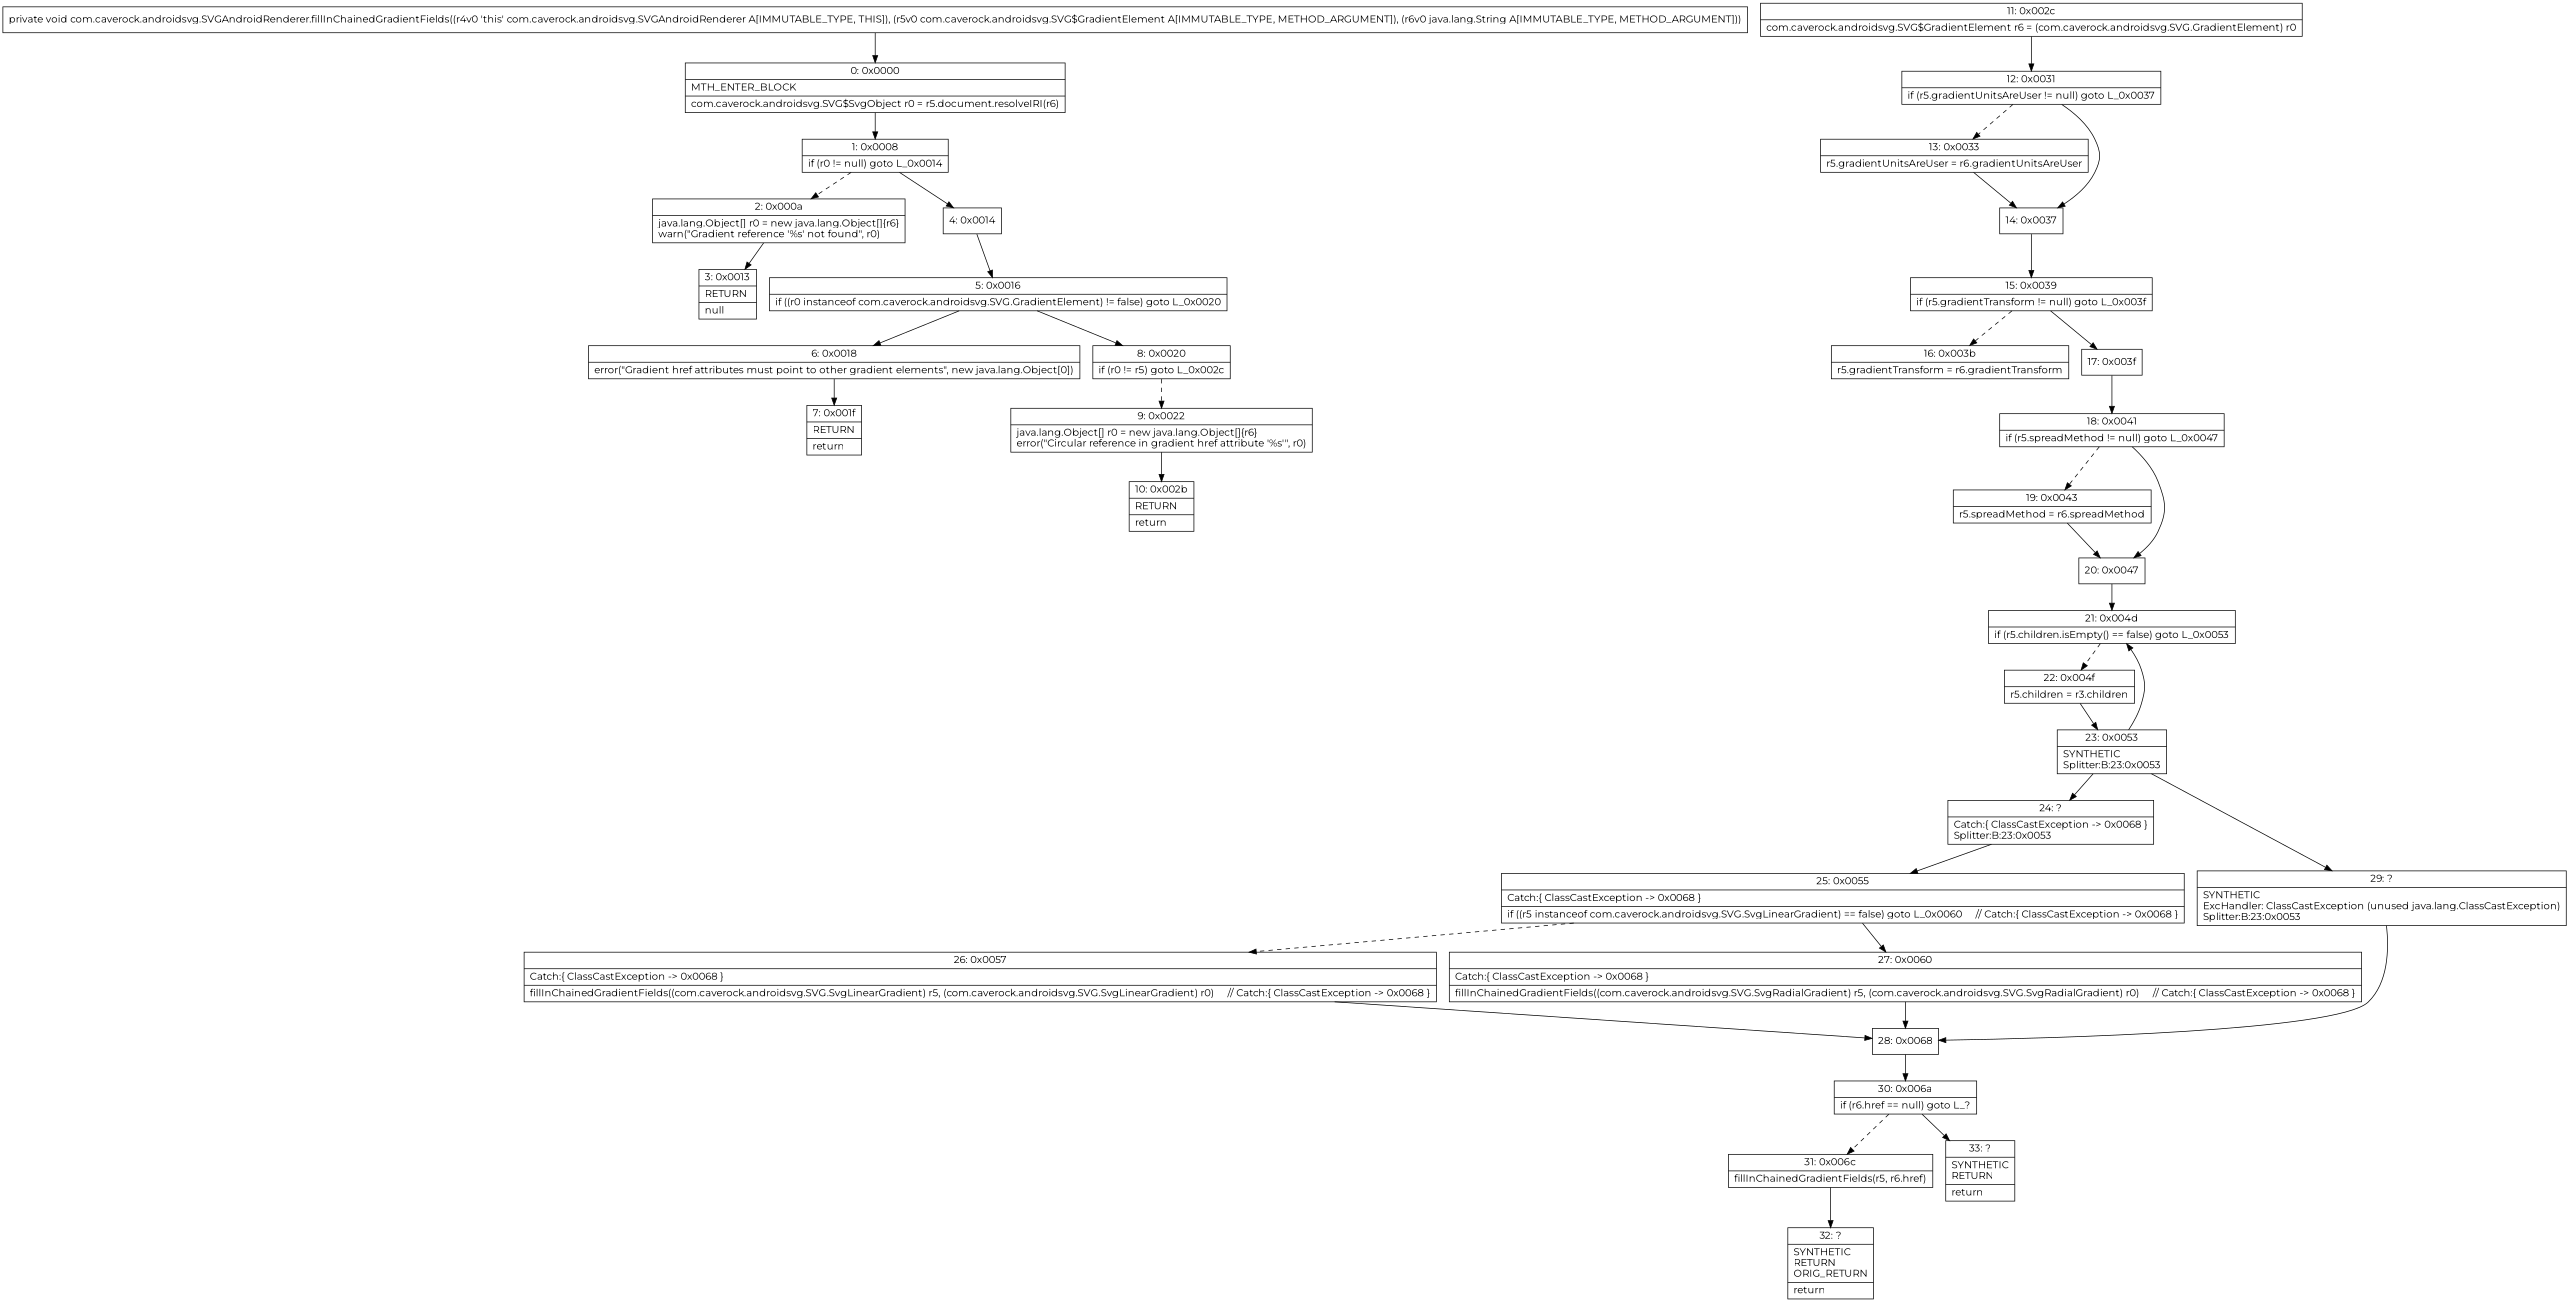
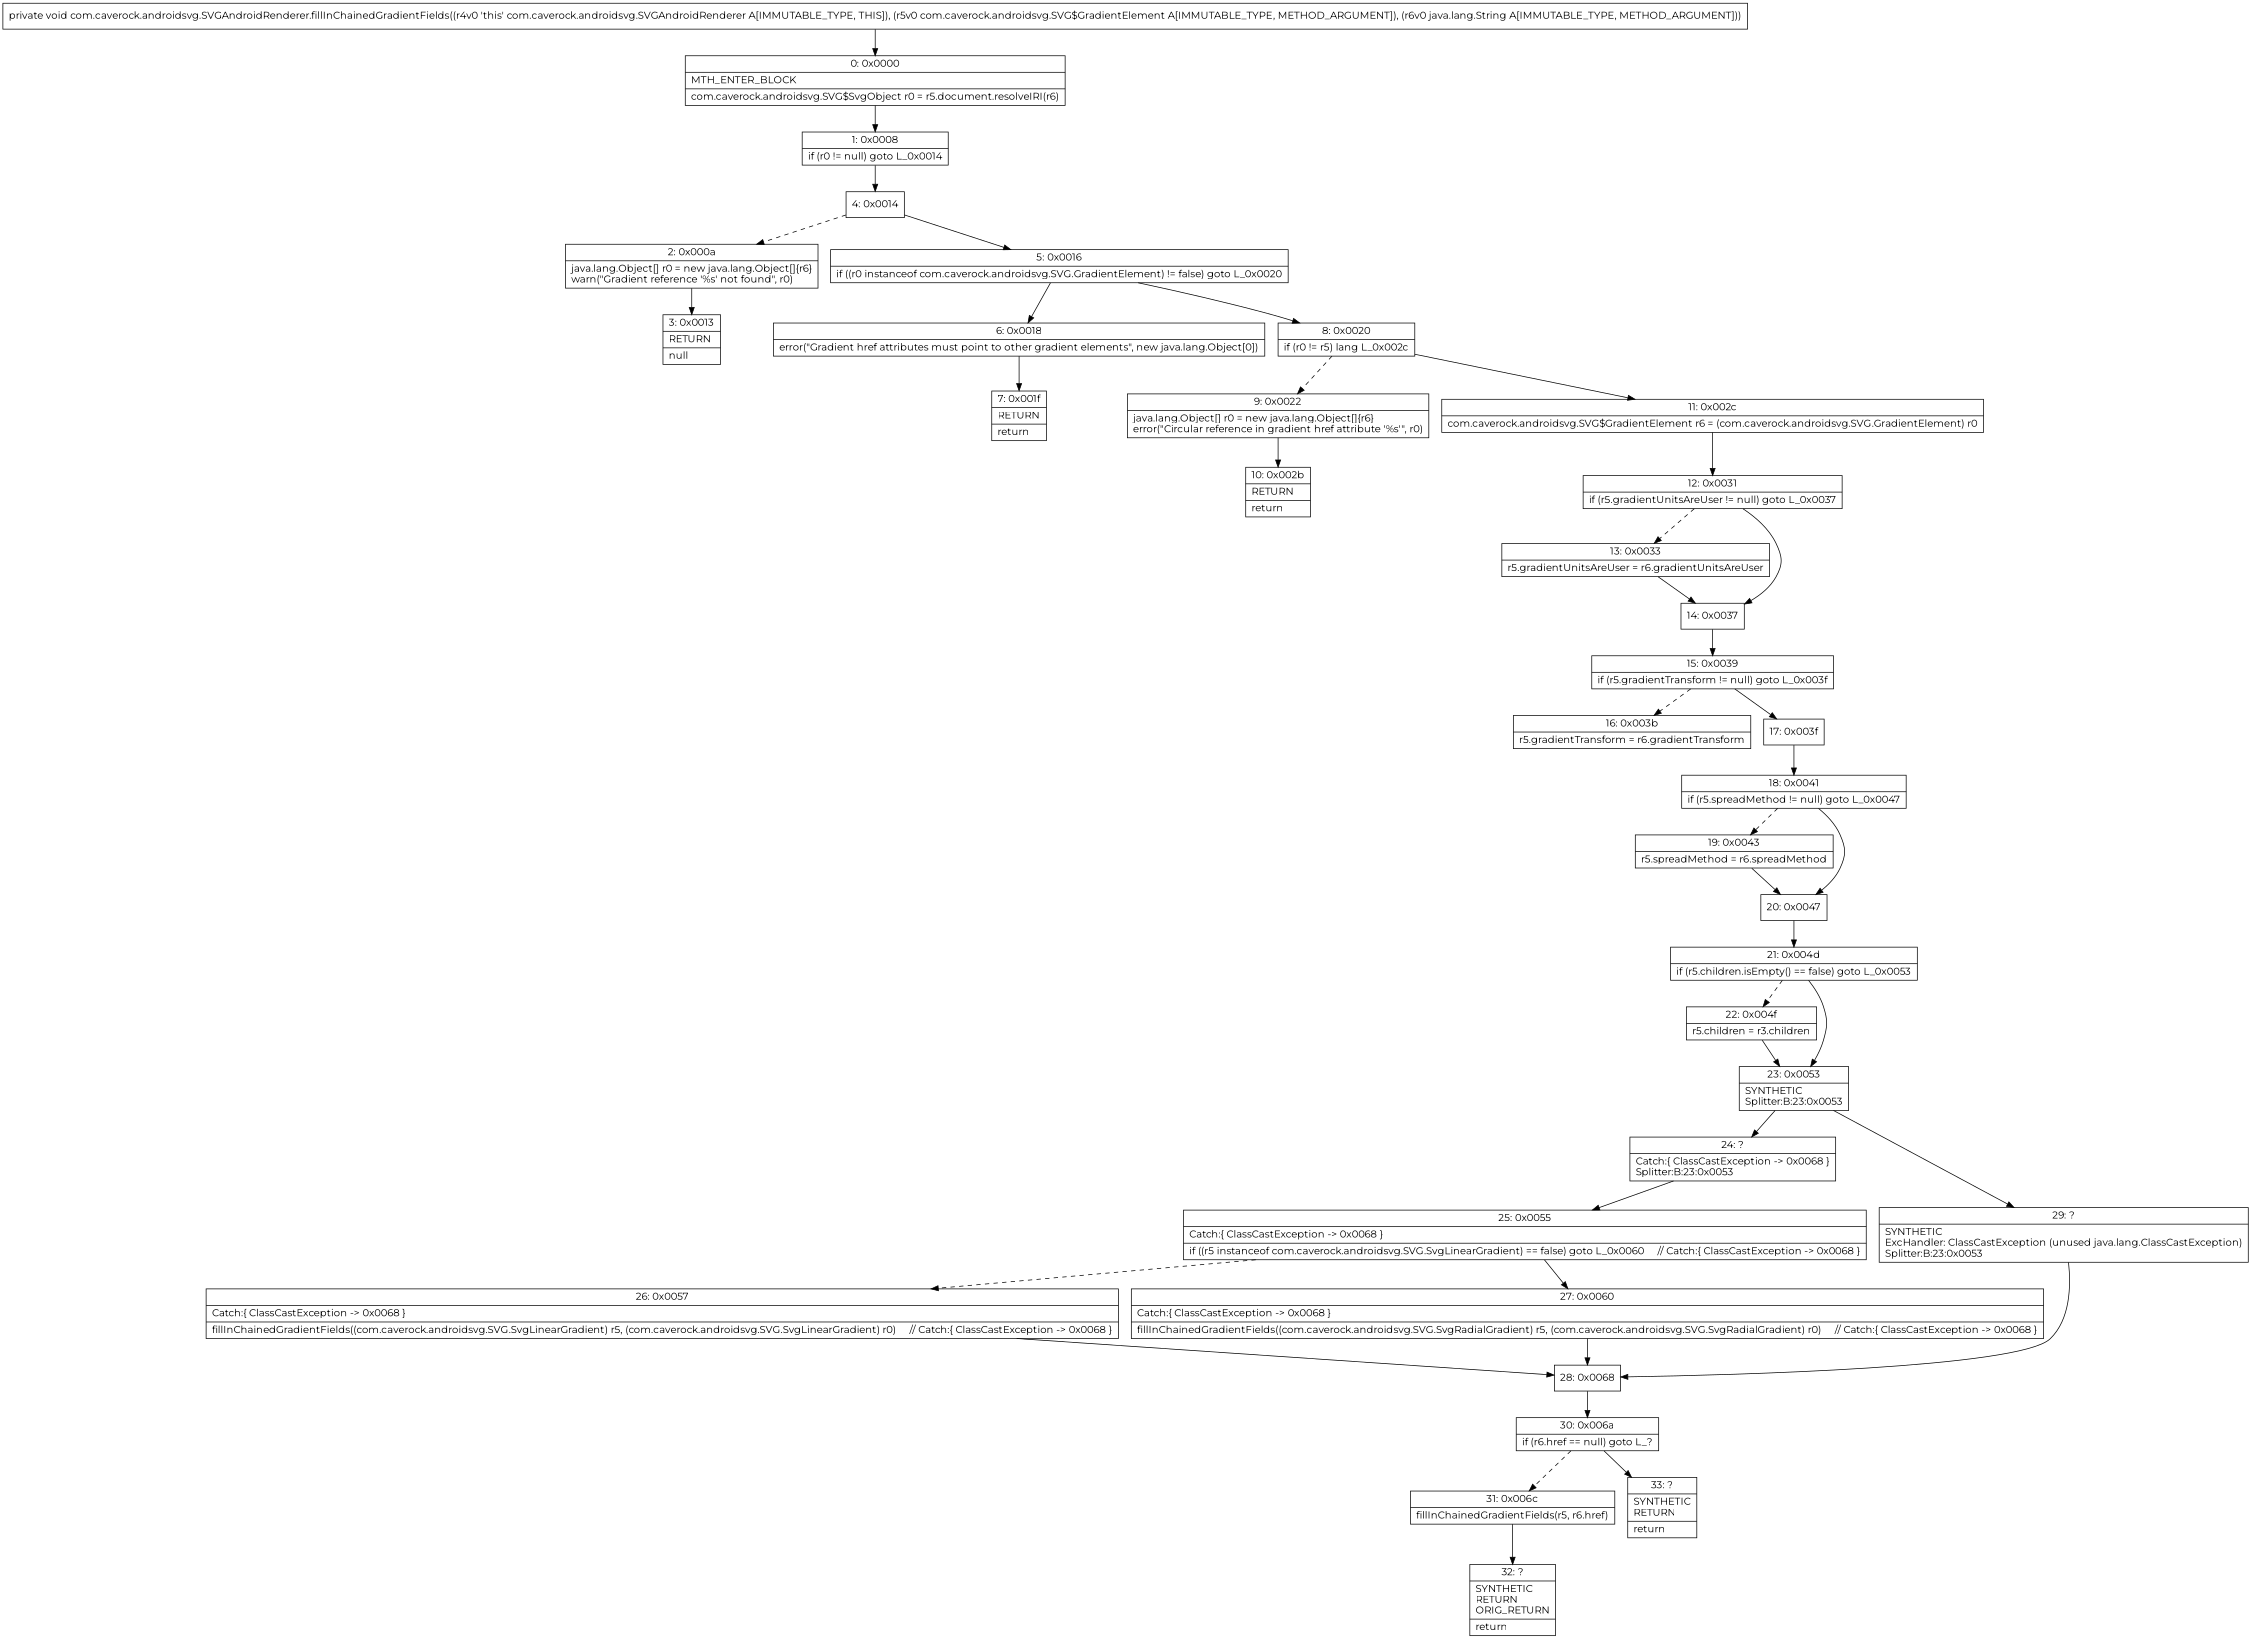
(834, 184) -> (805, 228)
(1162, 370) -> (1346, 347)
none -> (1521, 376)
(2144, 690) -> (1826, 1019)
